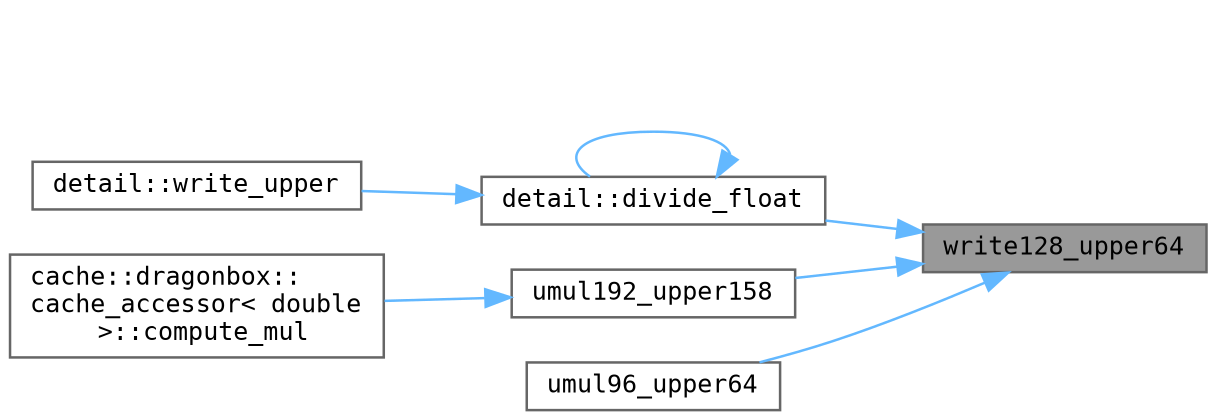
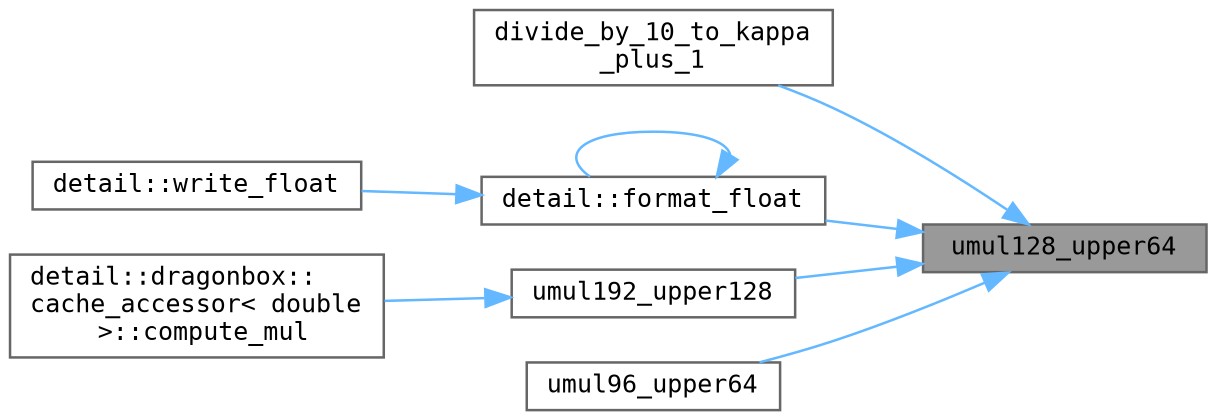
none -> (653, 48)
(197, 186) -> (197, 186)
(653, 201) -> (653, 201)
(1065, 248) -> (1065, 248)
(653, 293) -> (653, 293)
(197, 306) -> (197, 306)
